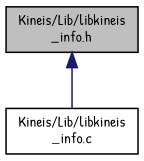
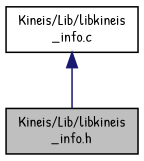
(72, 88) -> (72, 88)
